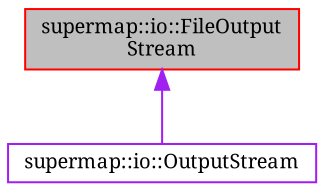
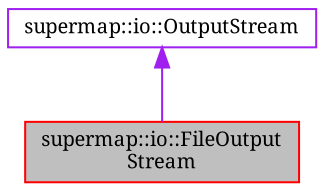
(162, 117) -> (162, 95)
